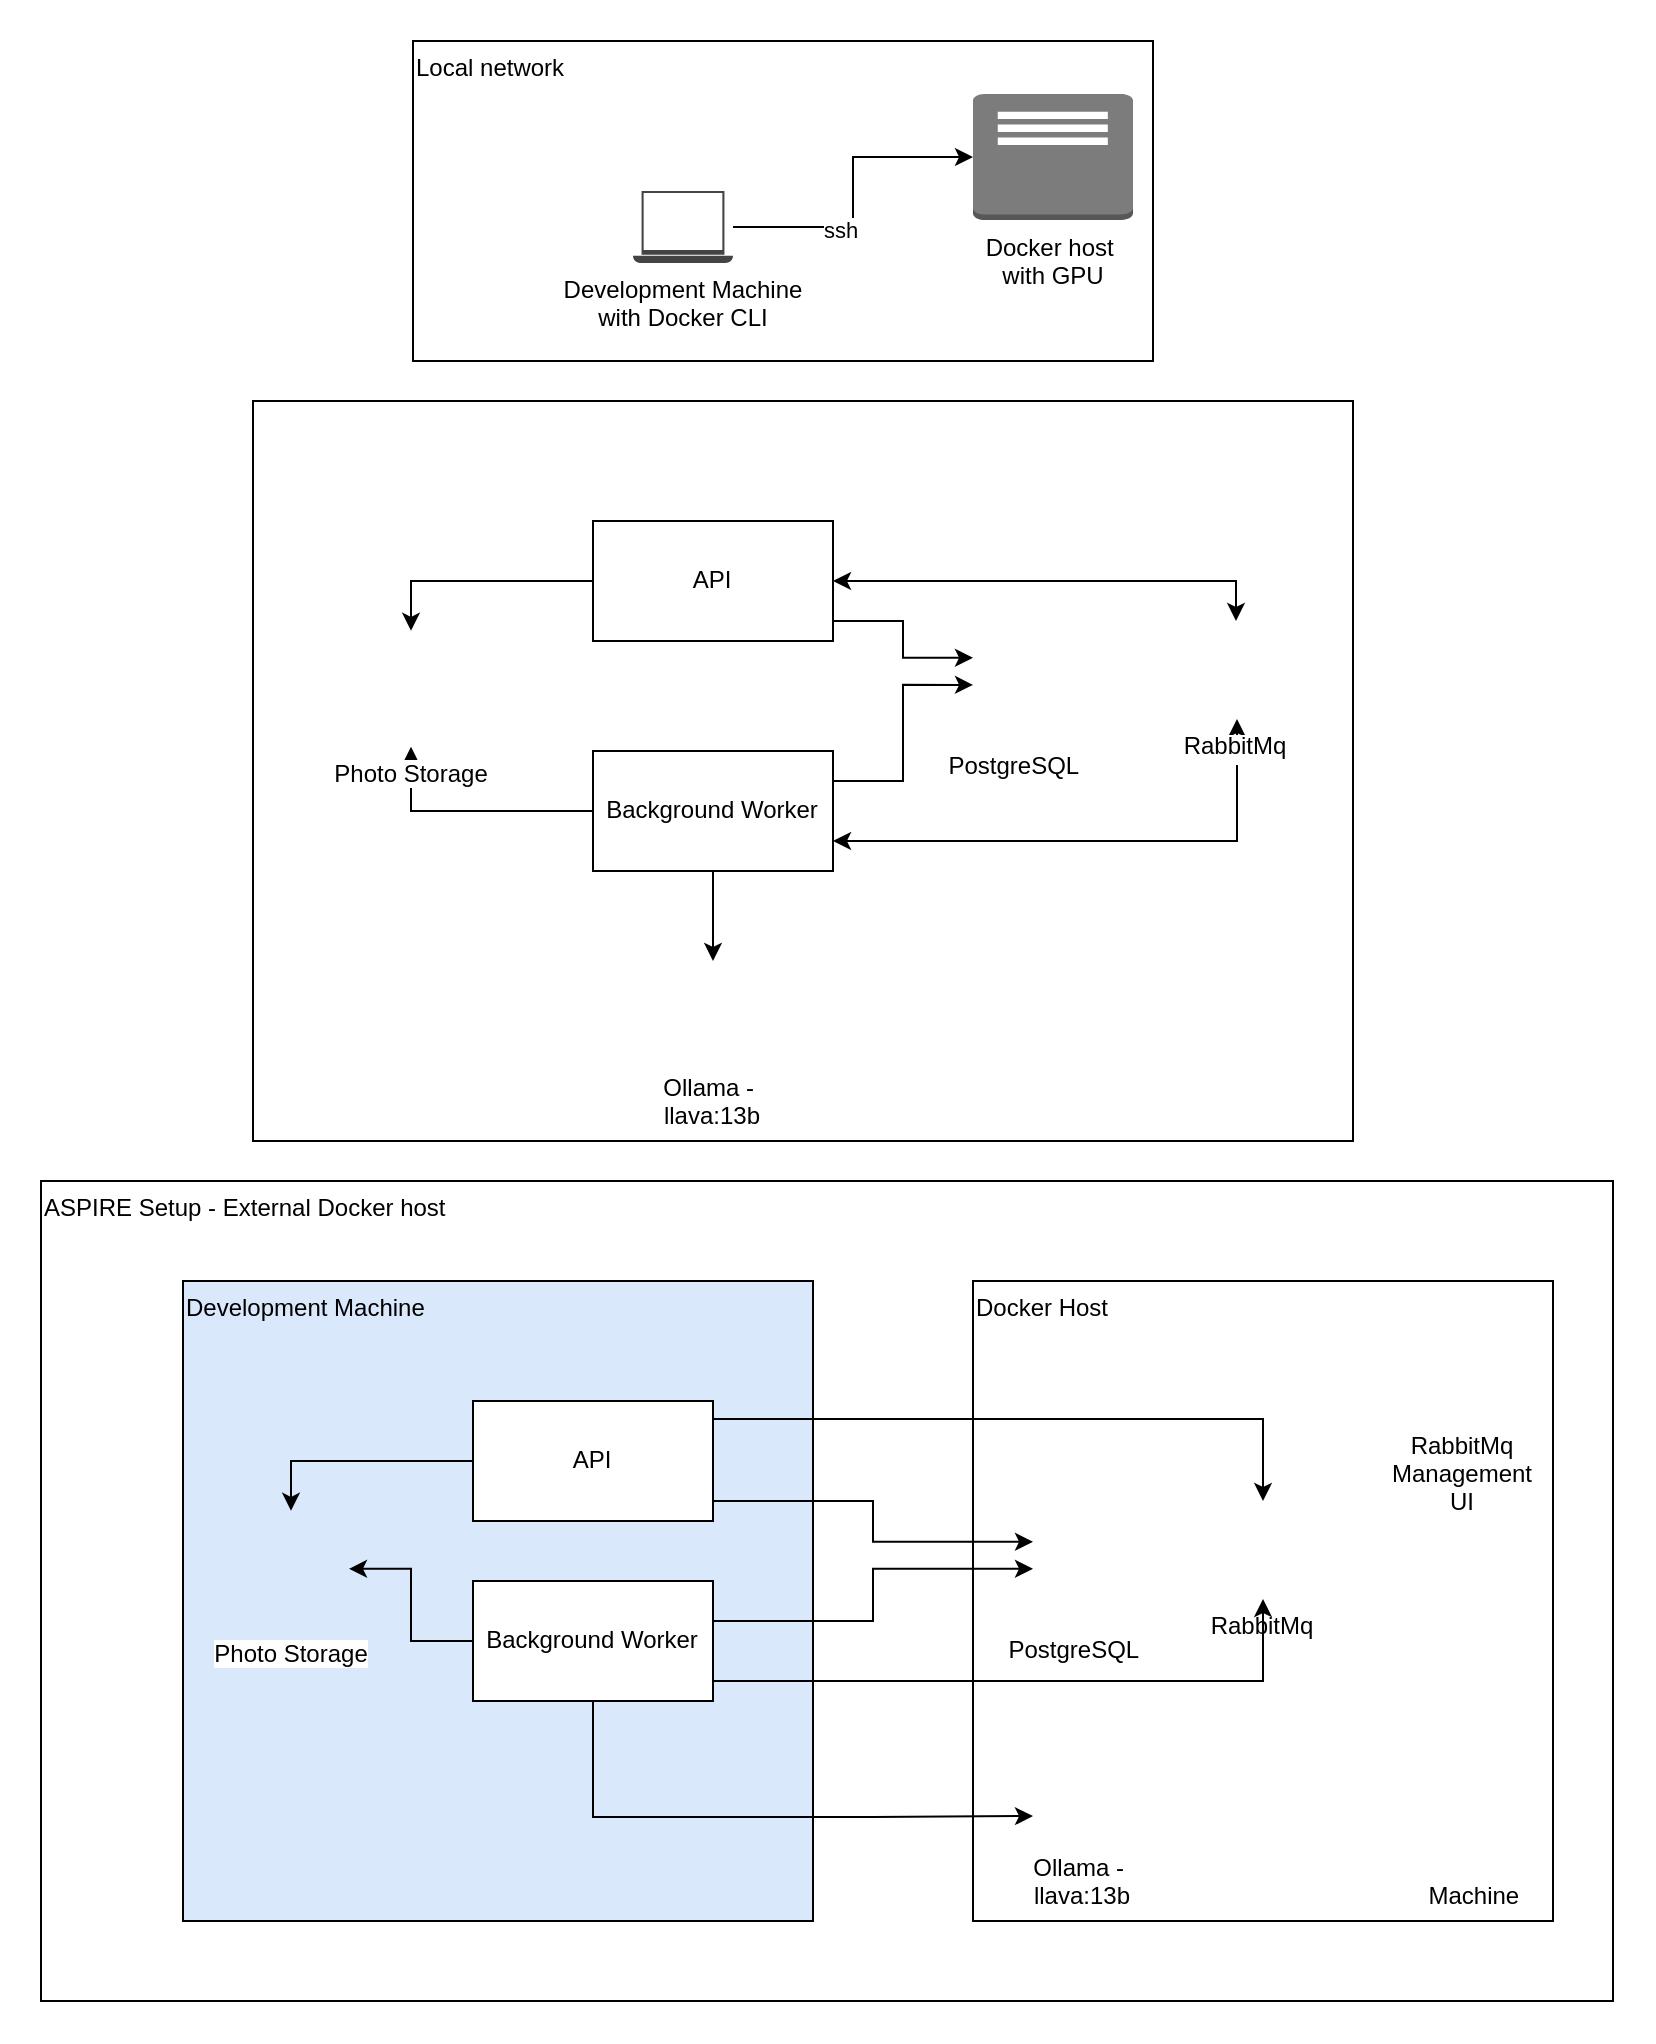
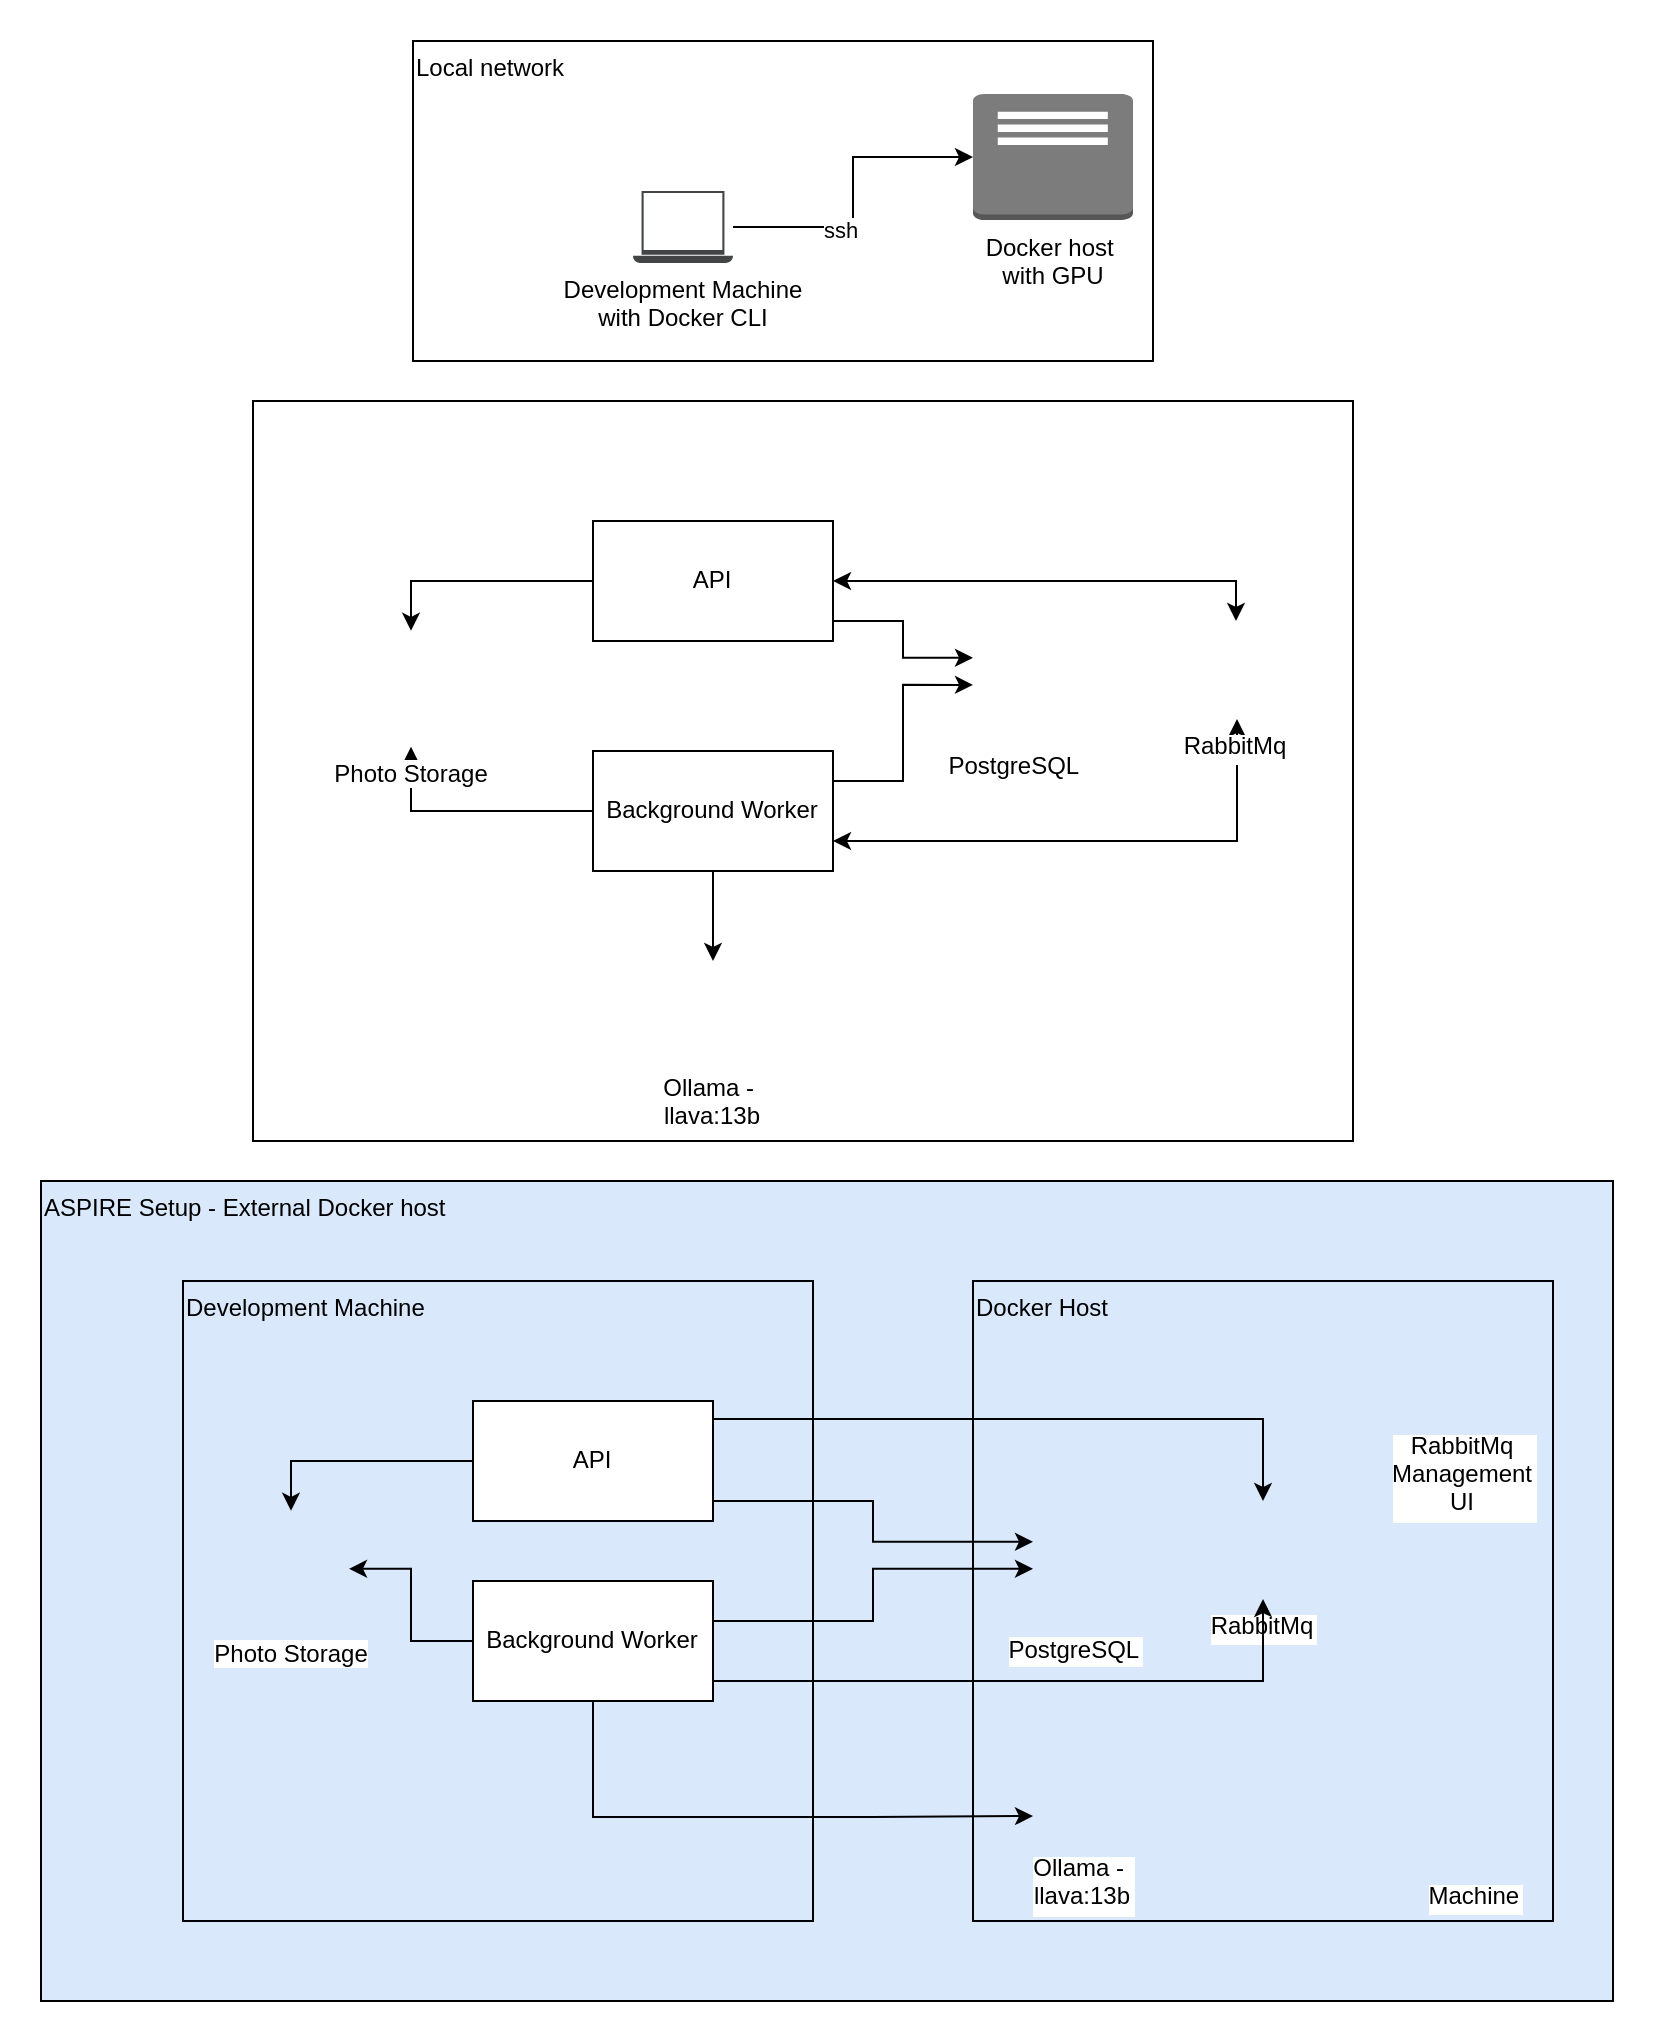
(827, 1591) -> (827, 1591)
(1263, 1601) -> (1263, 1601)
